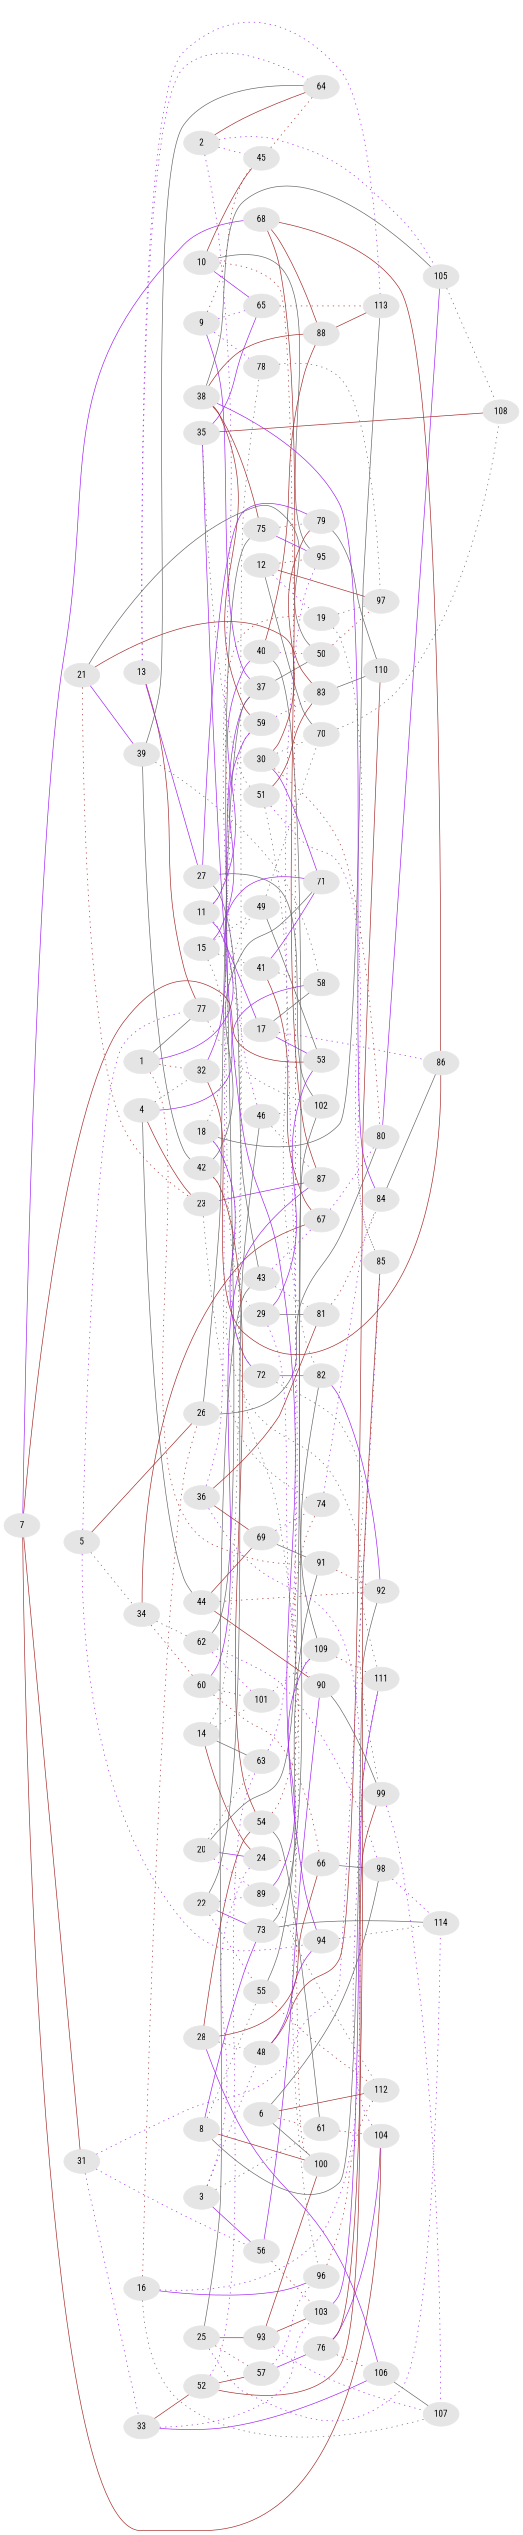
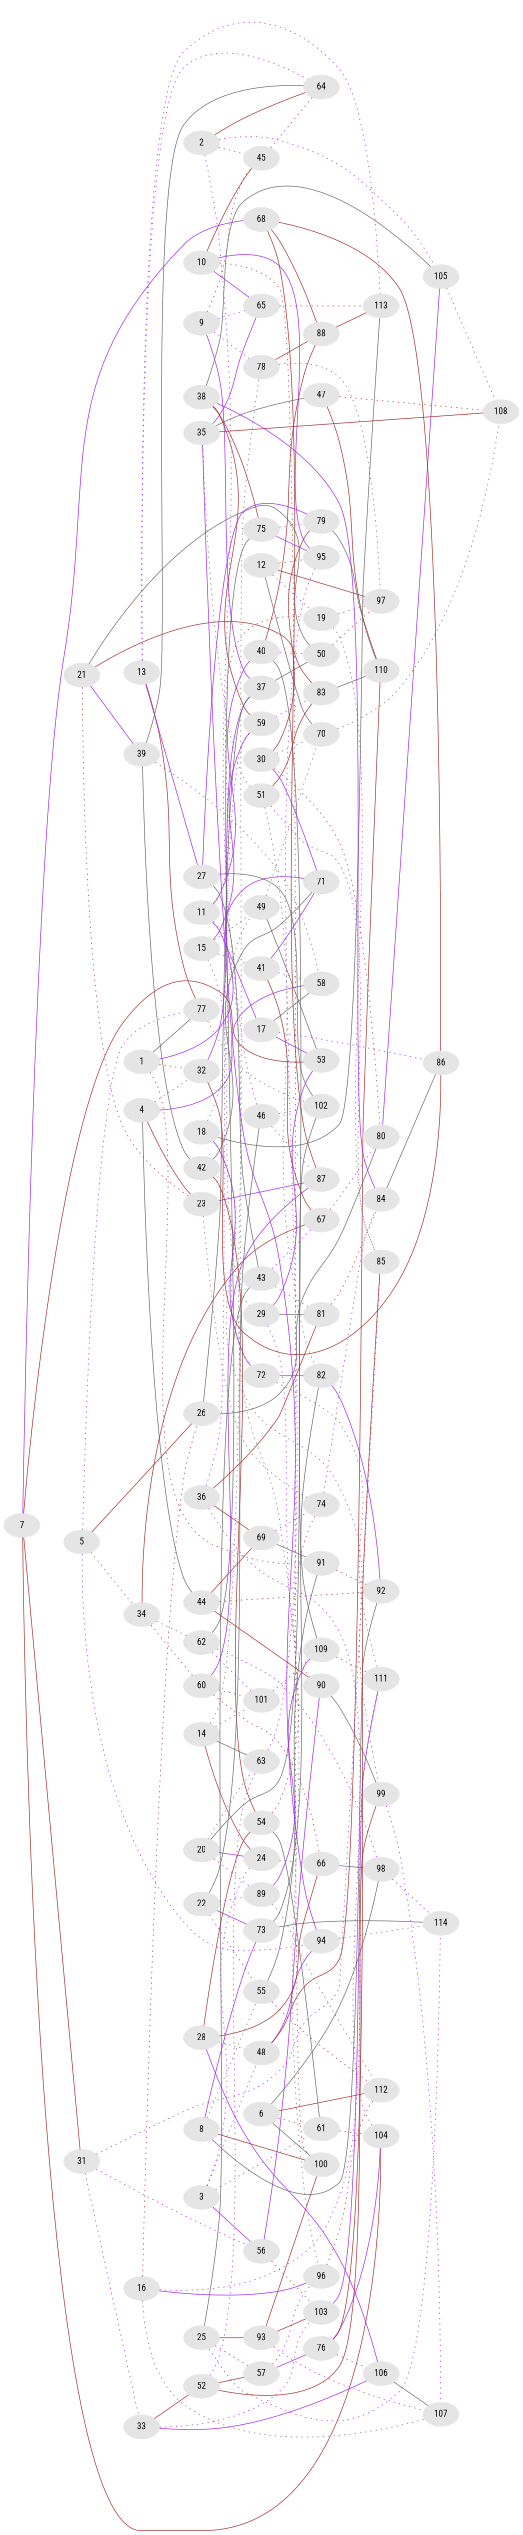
(251, 345) -> (294, 349)
(299, 375) -> (299, 375)
none -> (321, 395)
